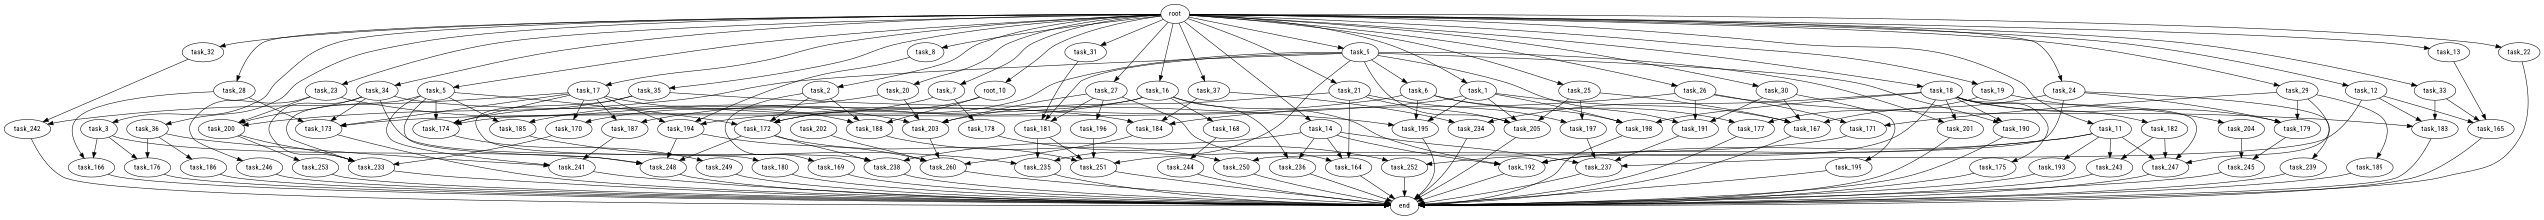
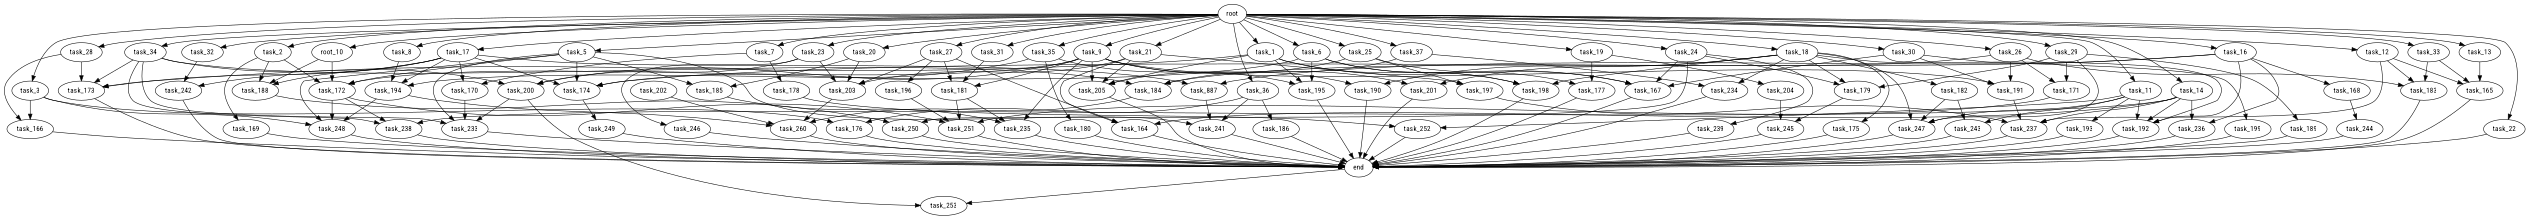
(1387, 70) -> (1269, 31)
(625, 129) -> (1204, 91)
(858, 198) -> (1158, 186)
